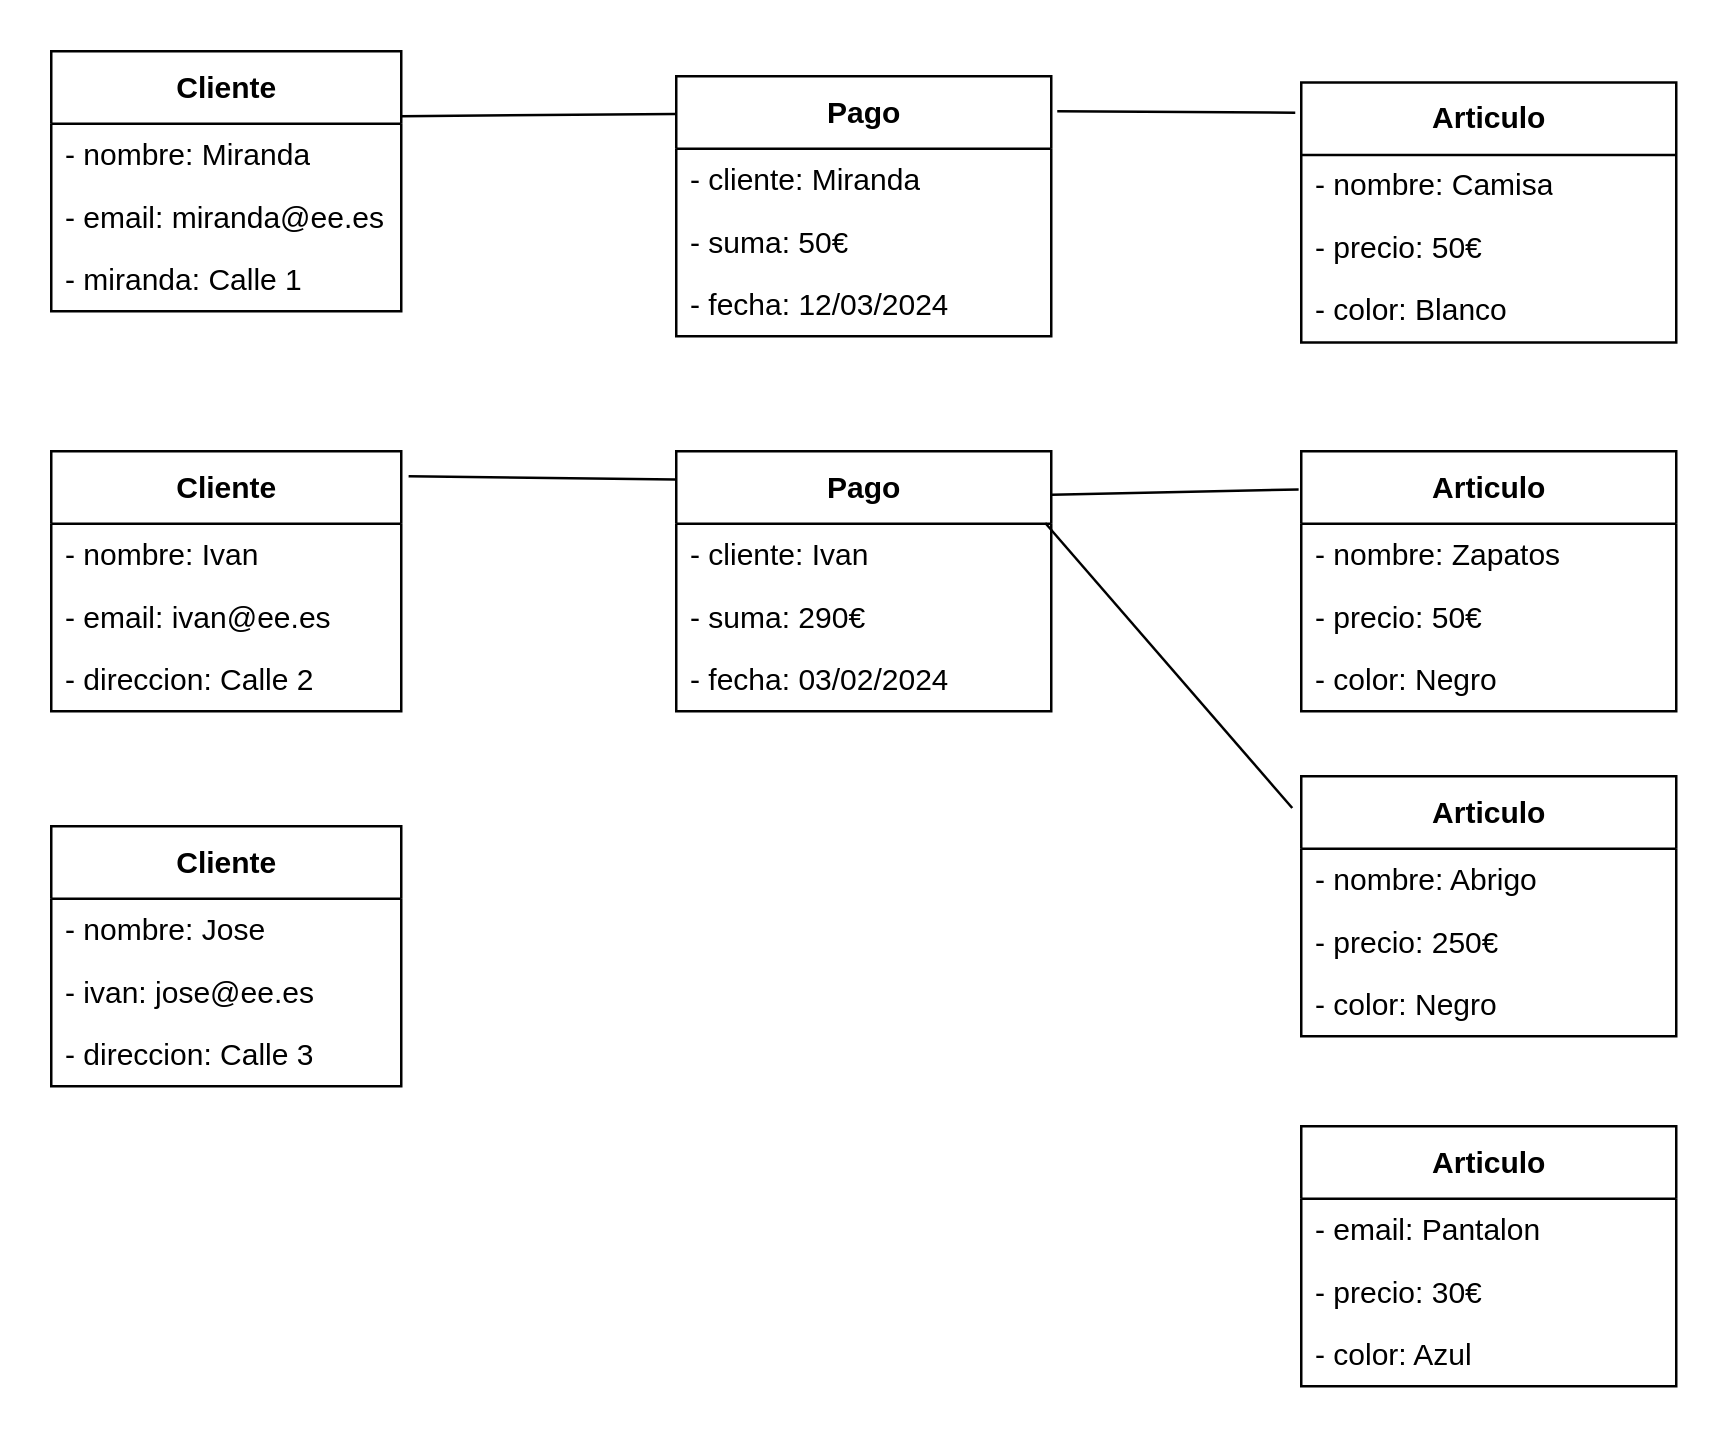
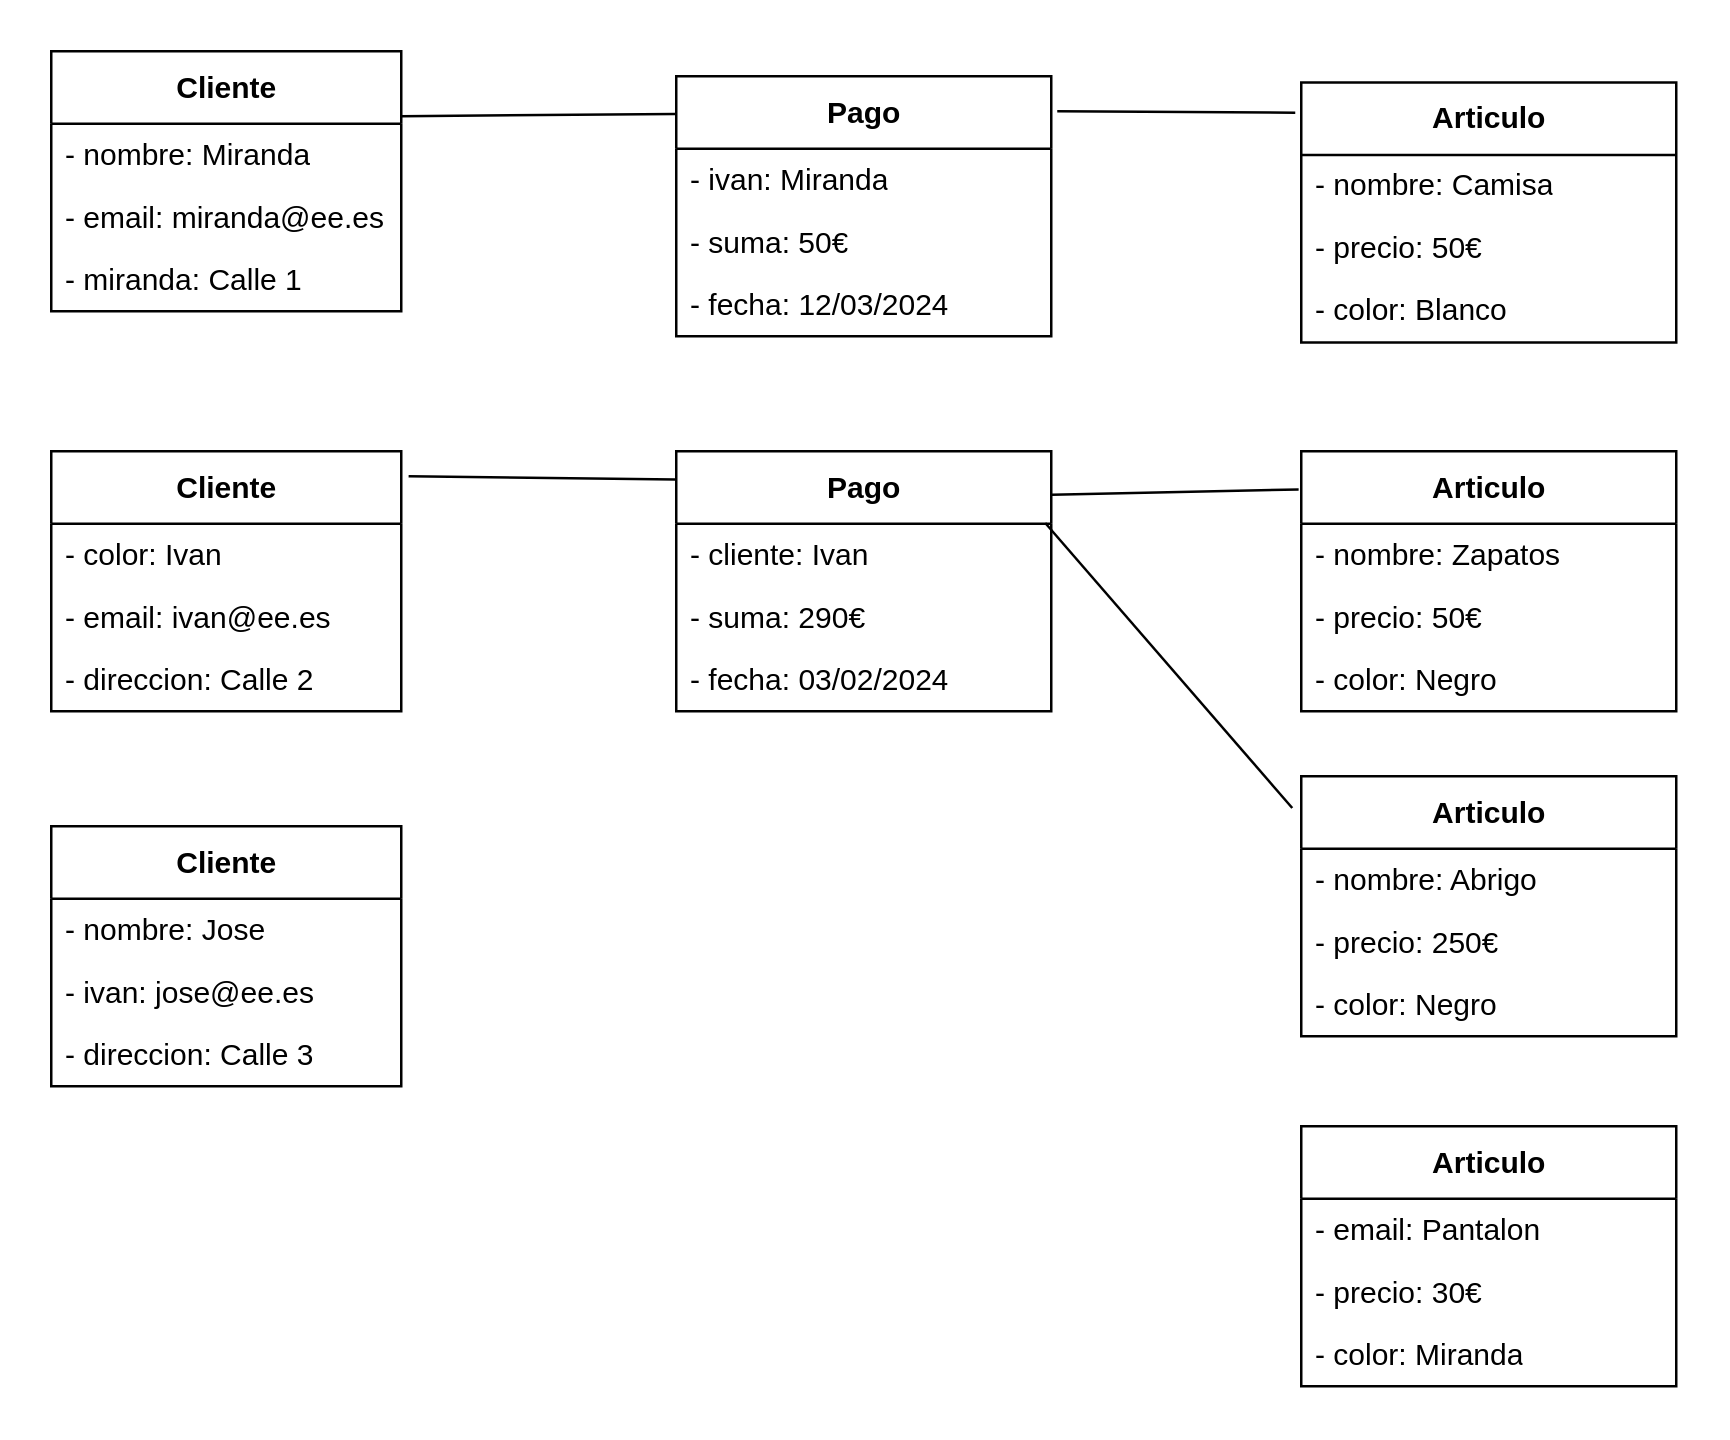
(819, 181) -> (798, 181)
(172, 556) -> (160, 556)
(1406, 1356) -> (1431, 1356)
